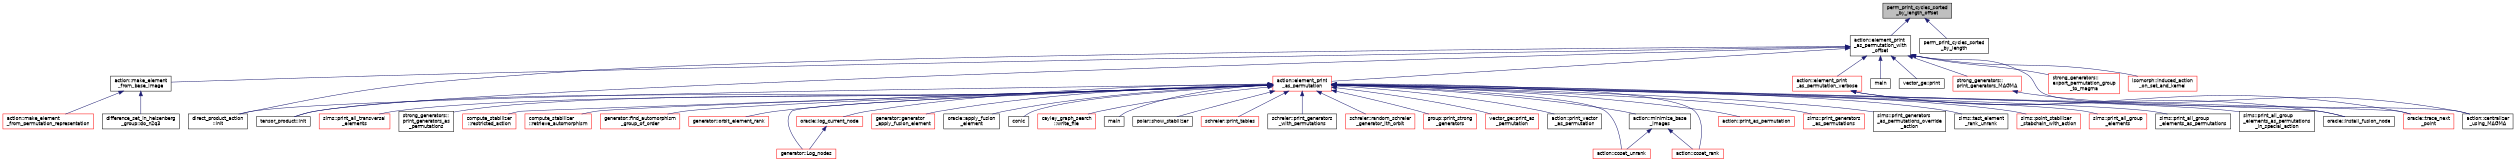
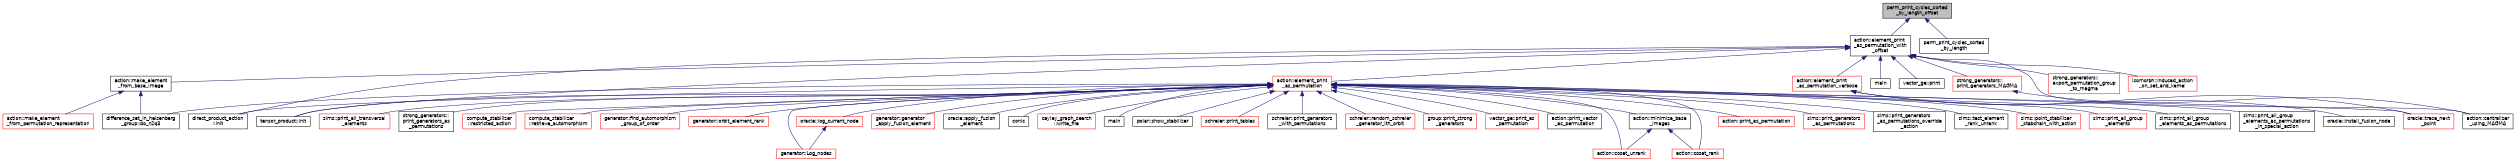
(1841, 96) -> (717, 88)
